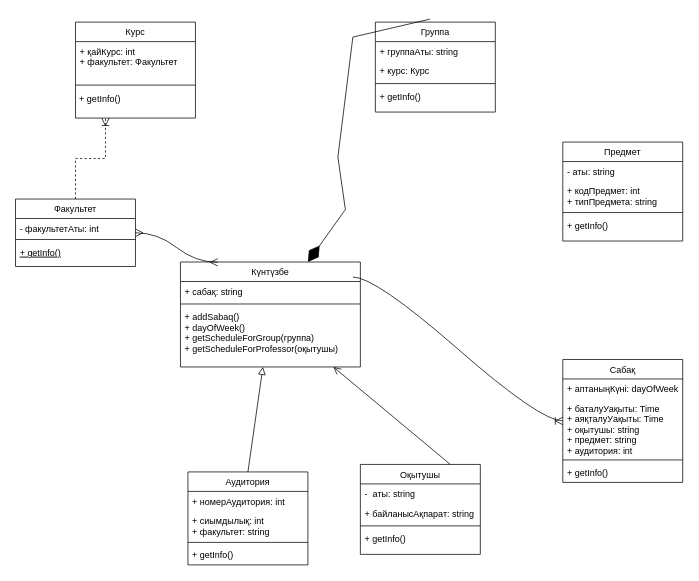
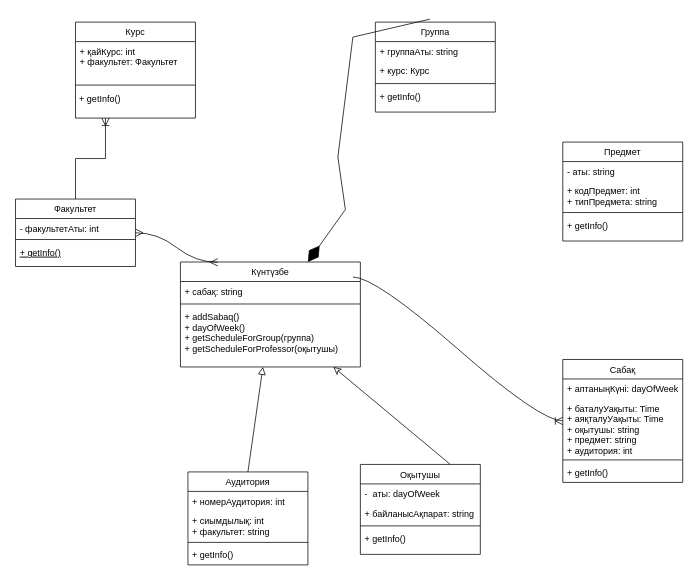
(89, 159) -> (89, 159)
(338, 371) -> (339, 372)
(395, 494) -> (404, 494)
